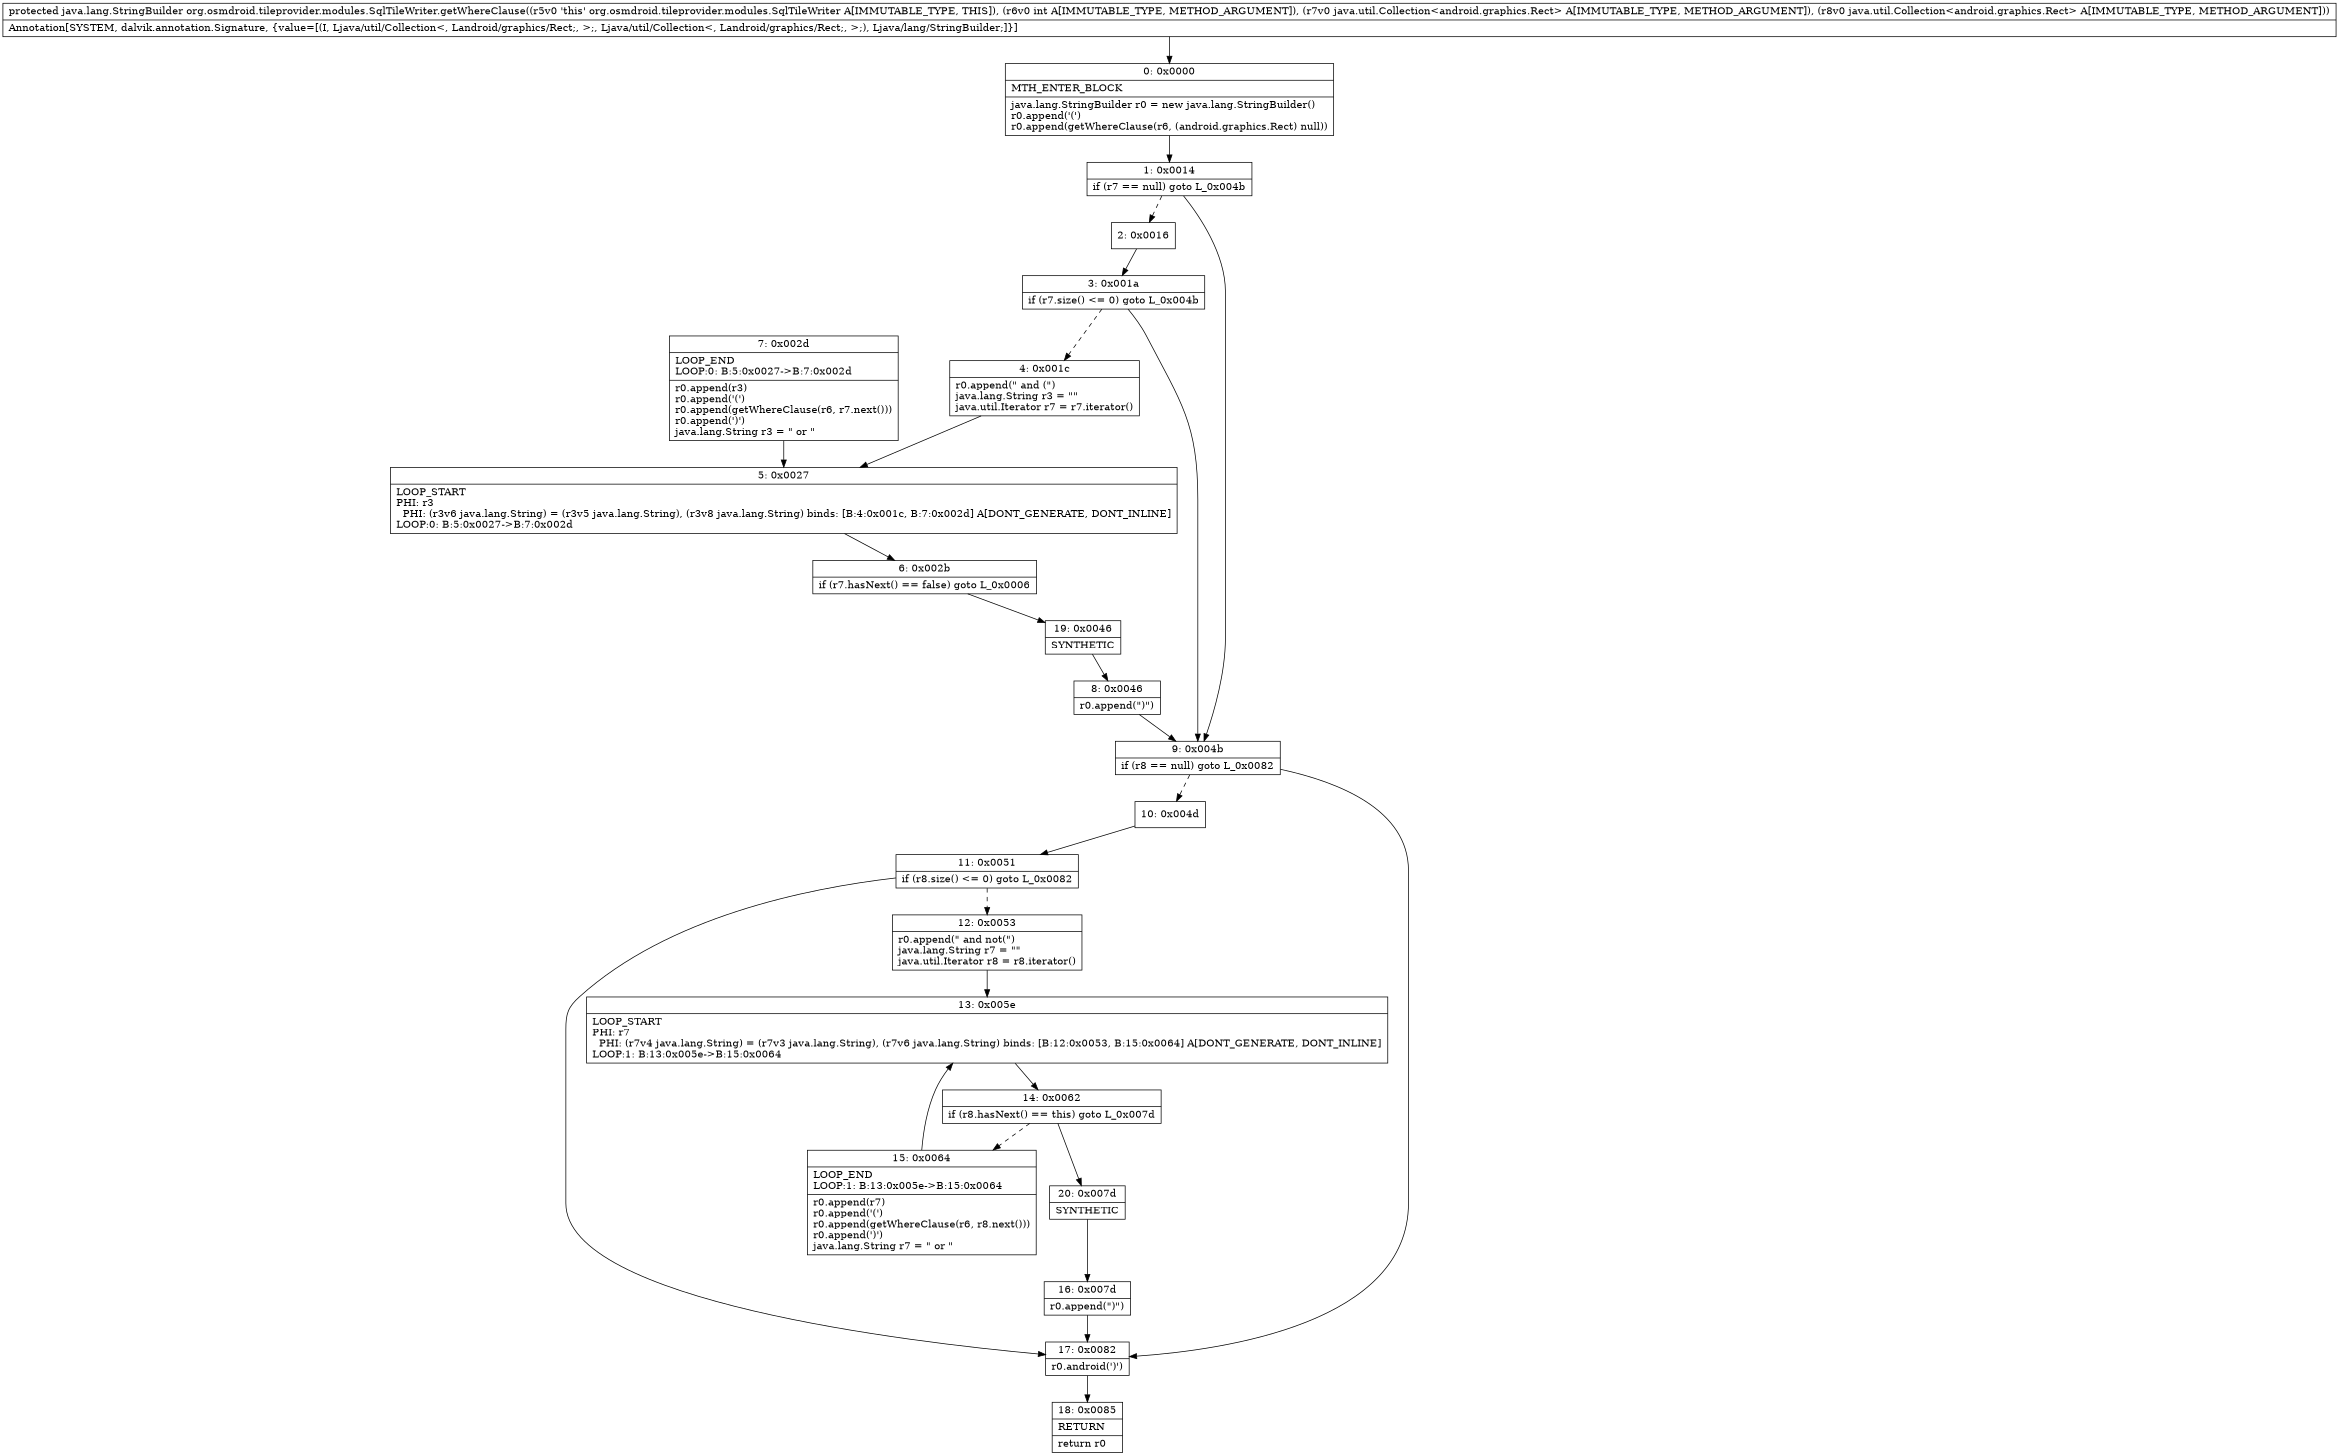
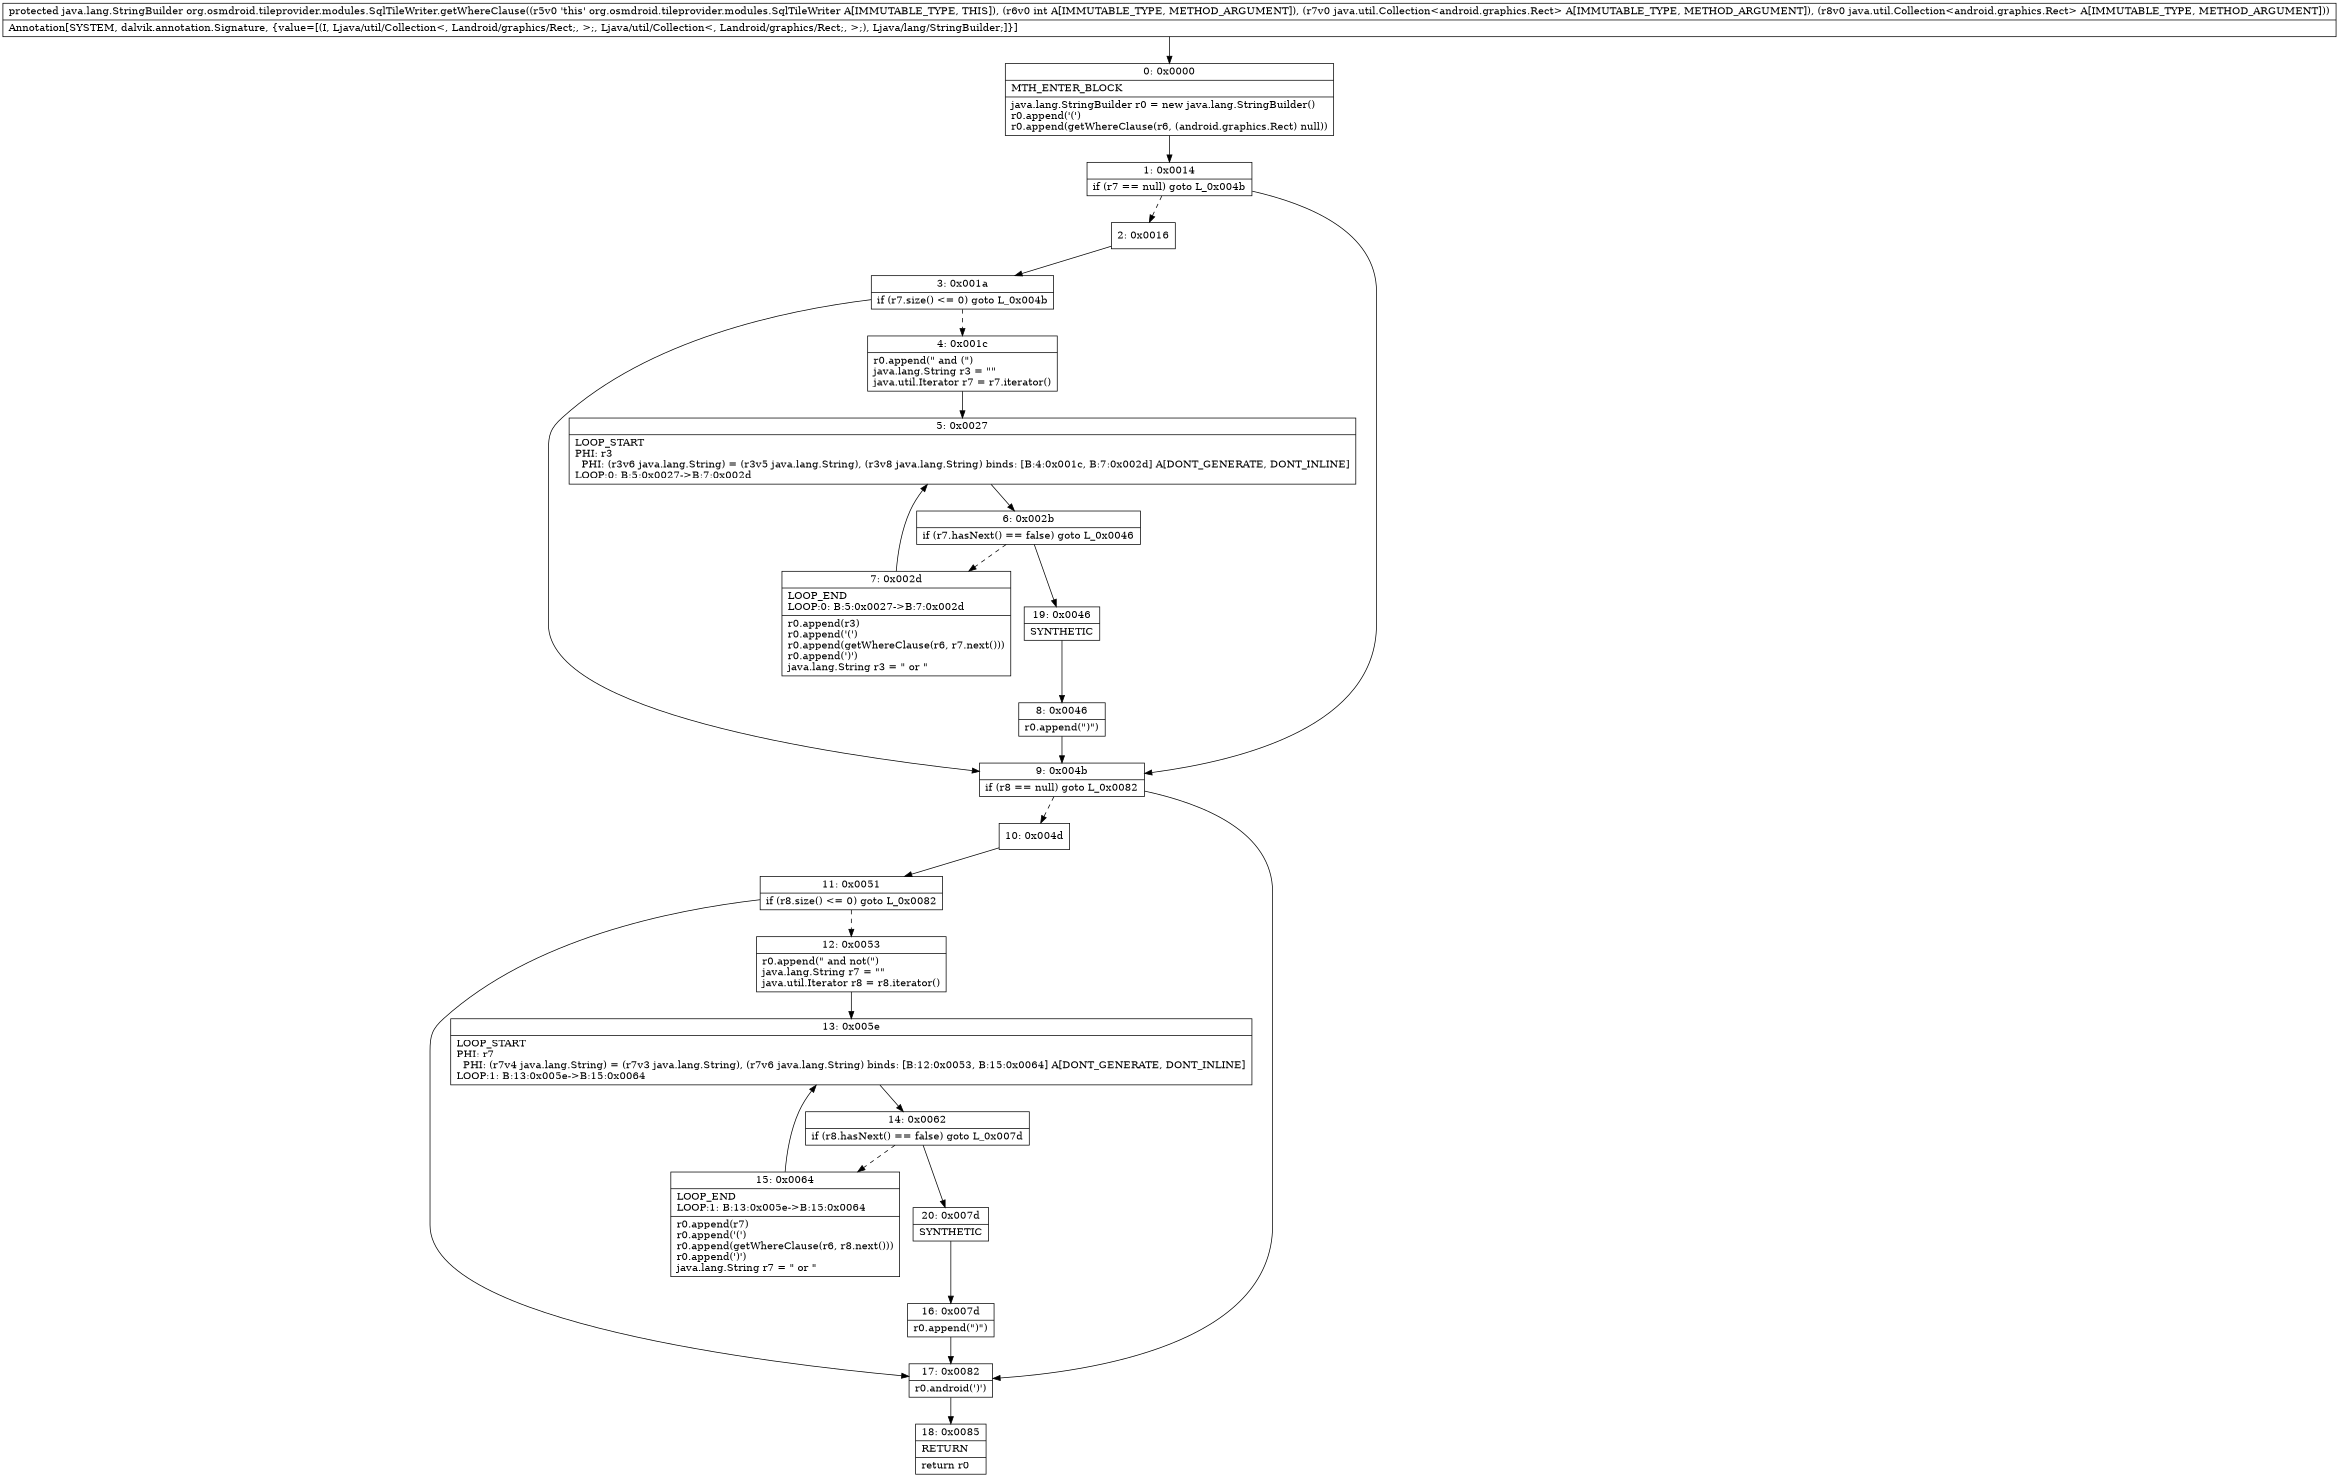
none -> (990, 556)
(925, 585) -> (1029, 536)
(1052, 1115) -> (917, 1136)
